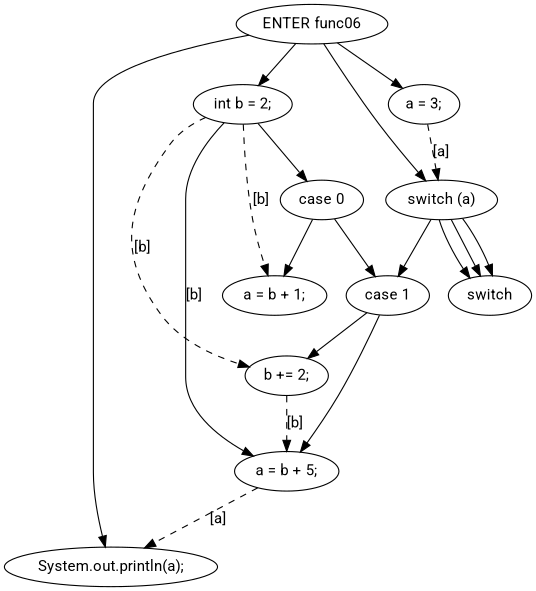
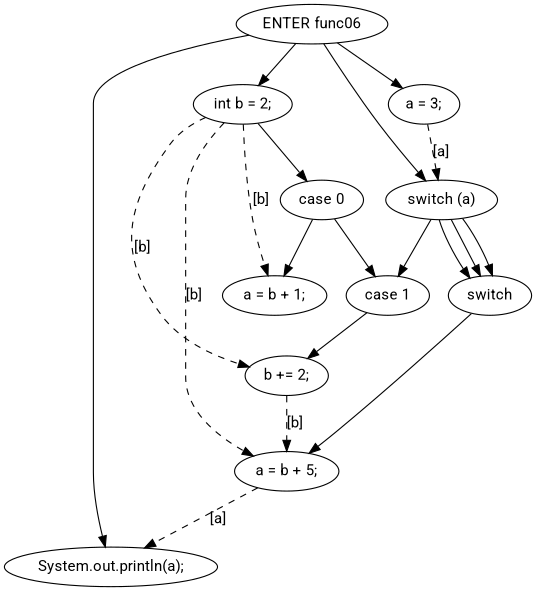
(186, 293) -> (186, 293)
(347, 381) -> (396, 381)
